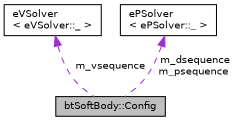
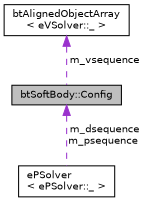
(53, 20) -> (67, 20)
(148, 75) -> (67, 141)
